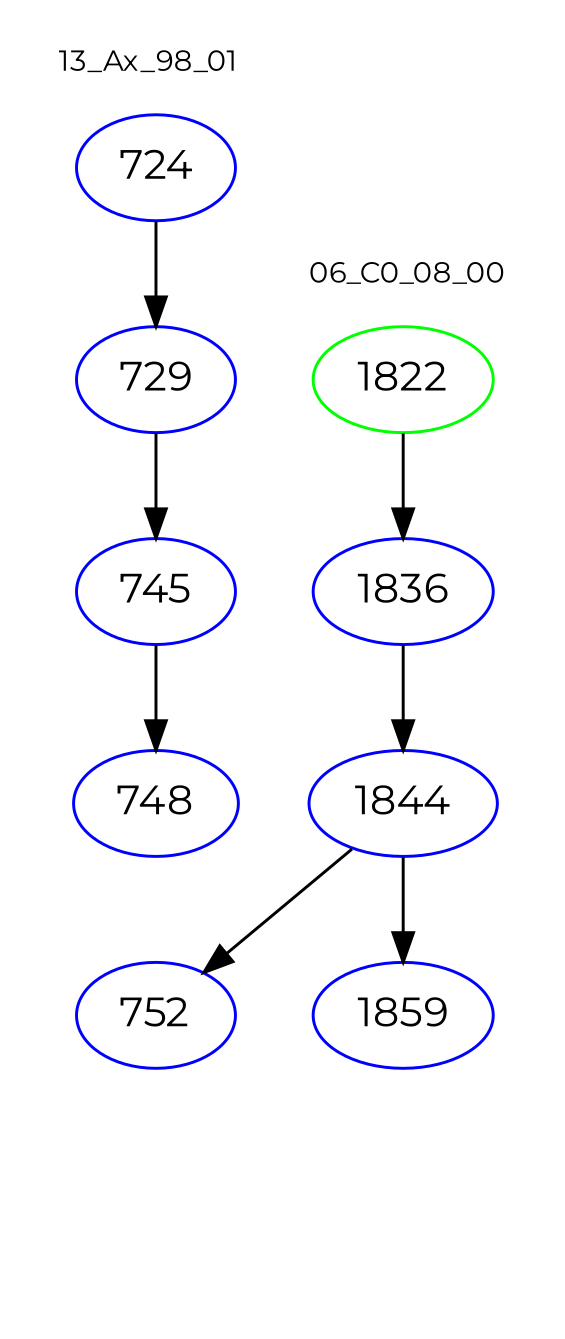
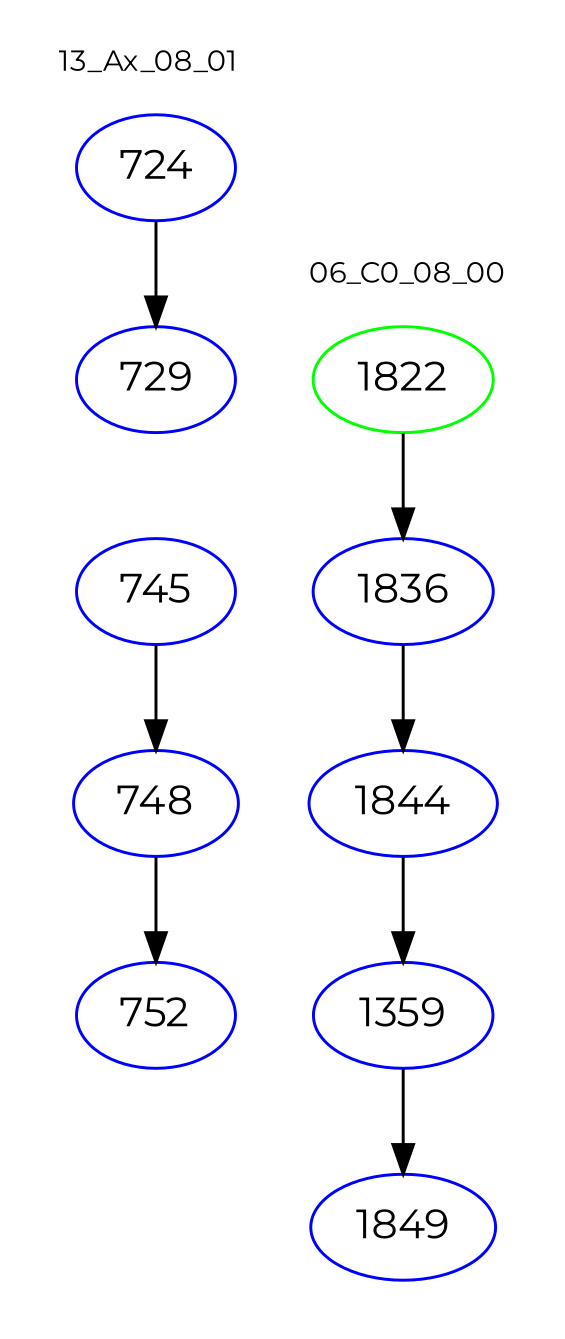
(149, 63) -> (149, 63)
(156, 471) -> none
(305, 888) -> (156, 895)
(403, 1015) -> (403, 1015)
none -> (403, 1227)
